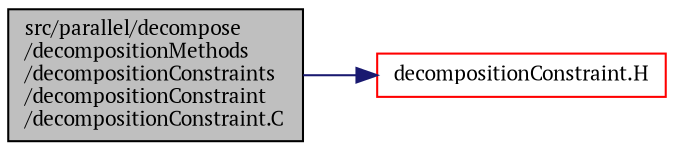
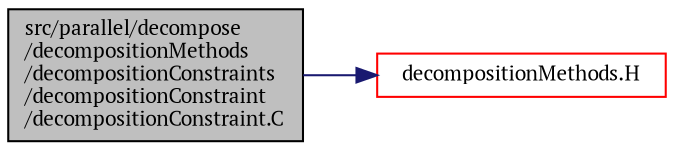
(521, 75) -> (521, 75)
